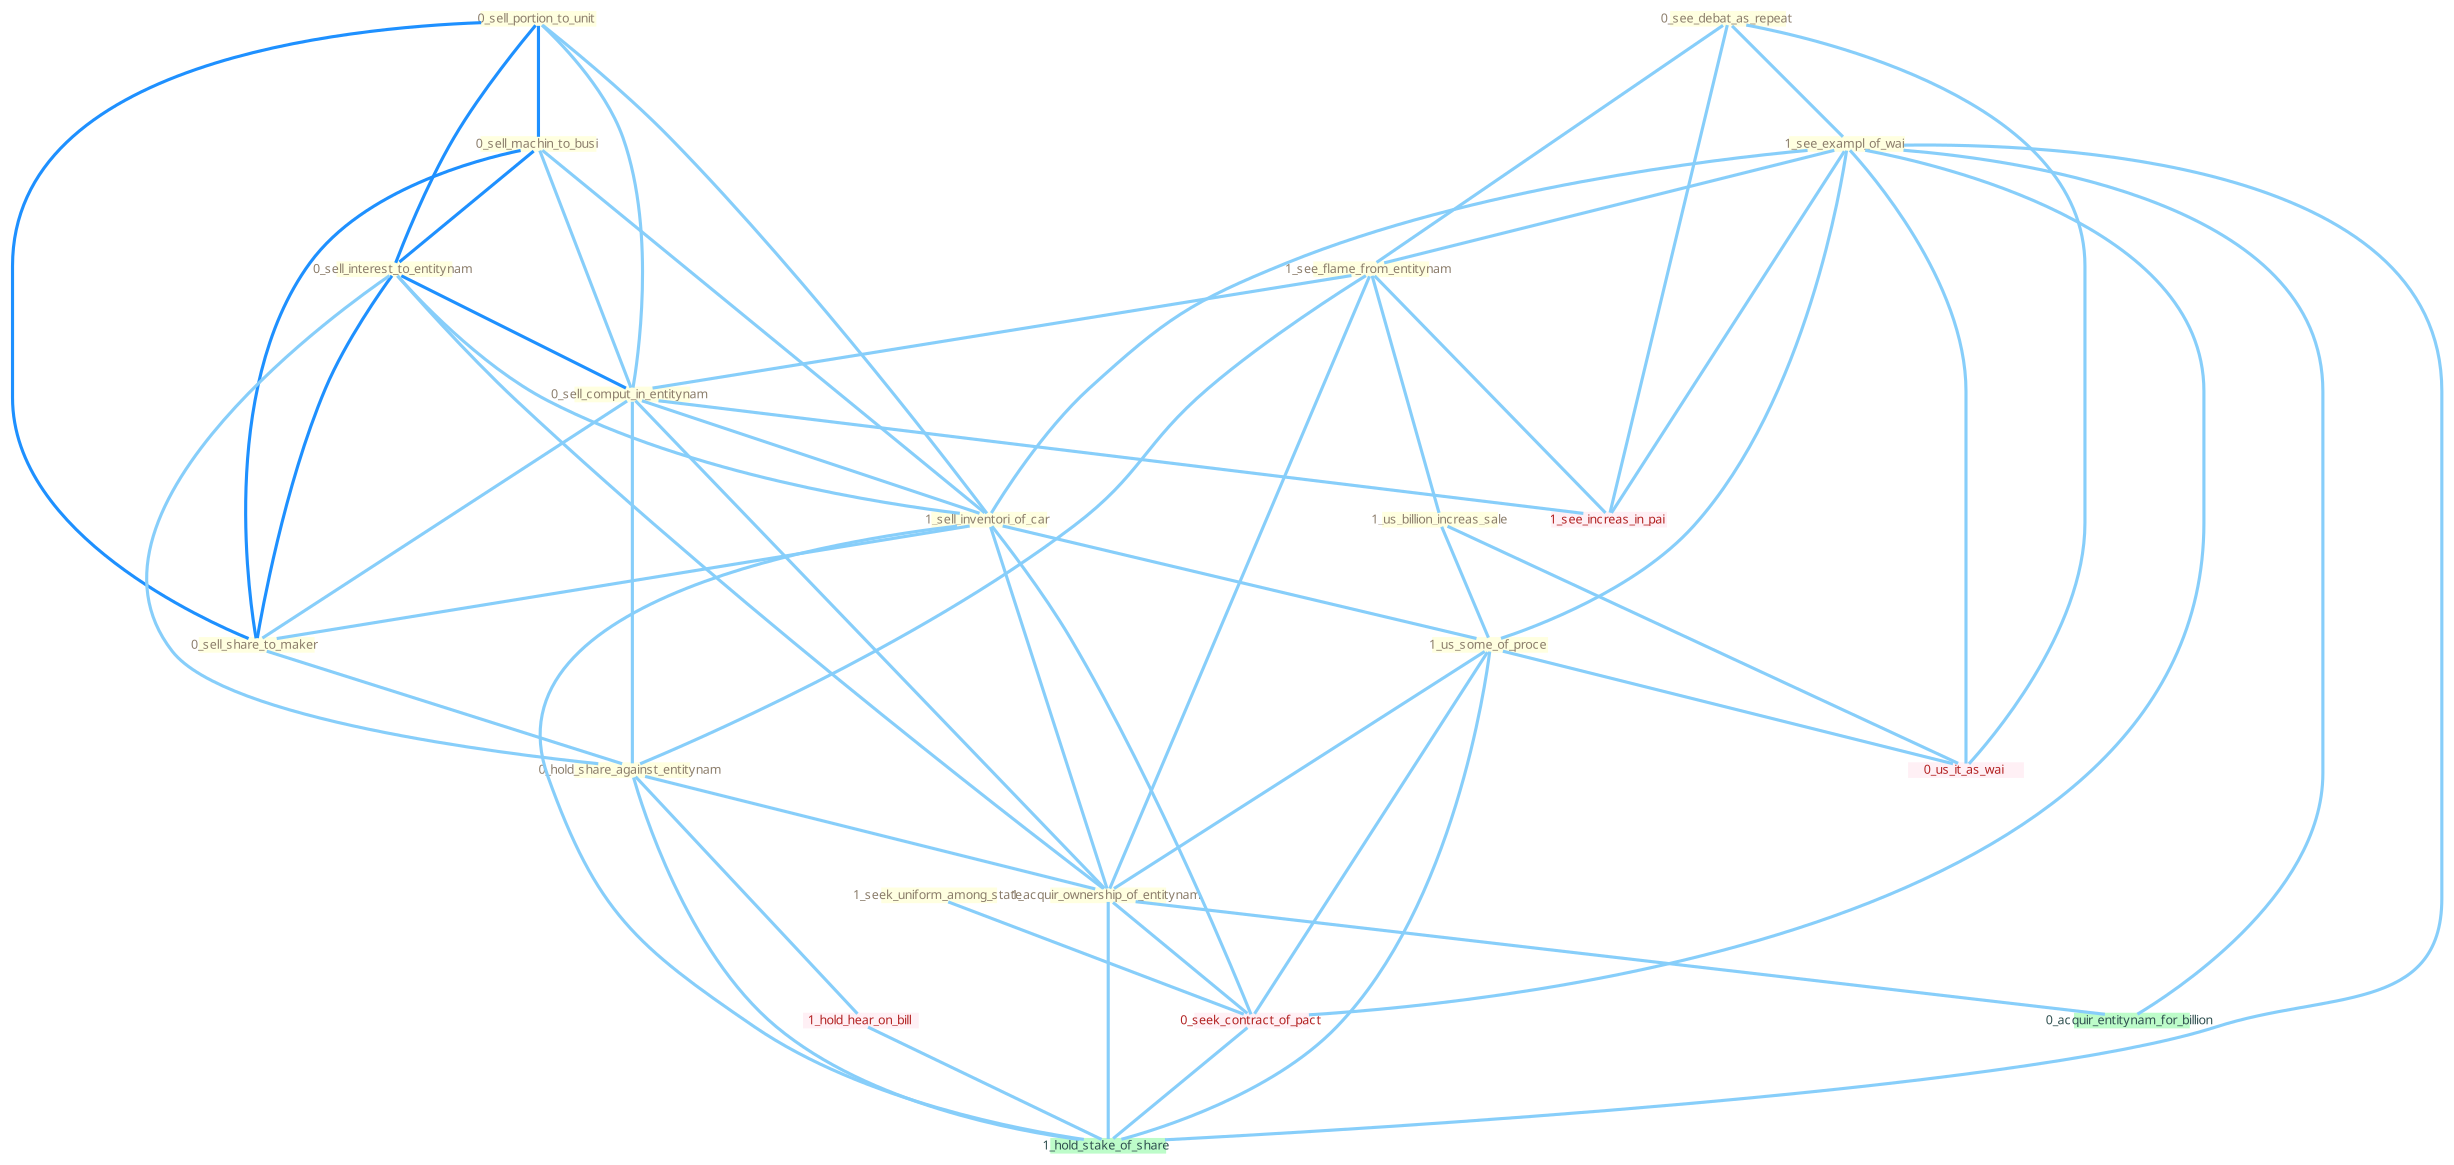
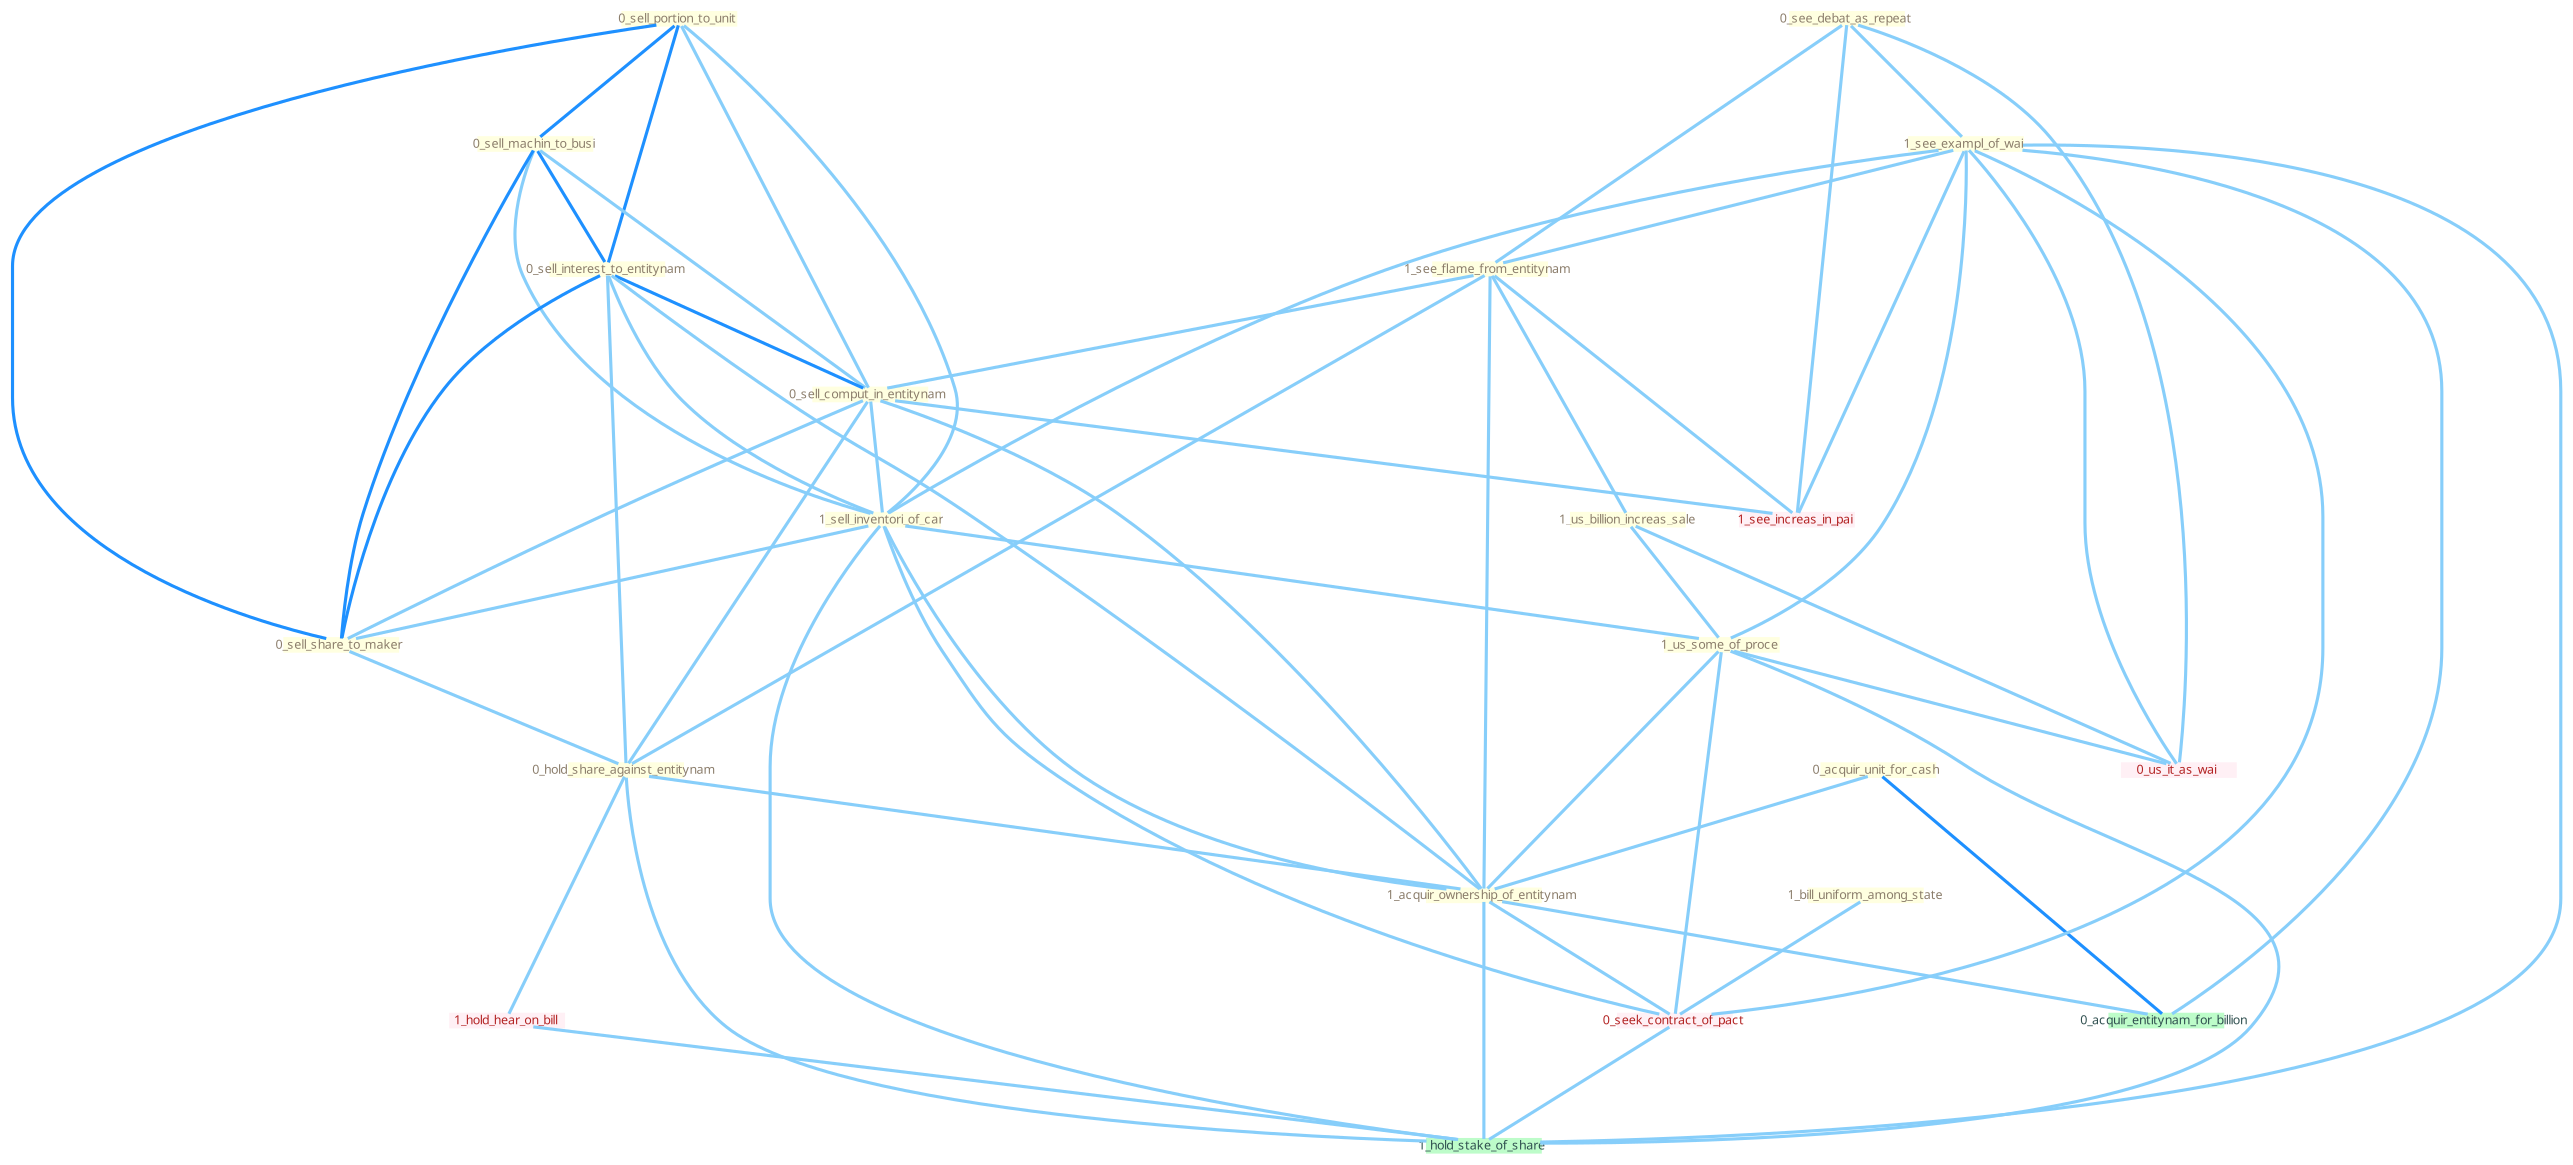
none -> (1878, 770)
(939, 895) -> (1866, 895)
